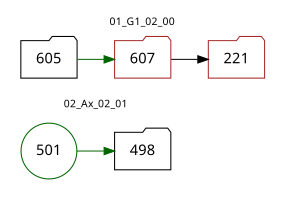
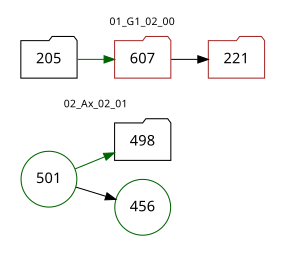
(49, 59) -> (49, 59)
none -> (143, 207)
